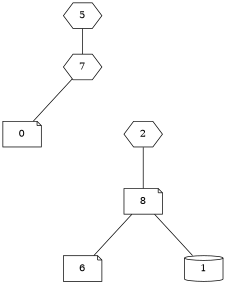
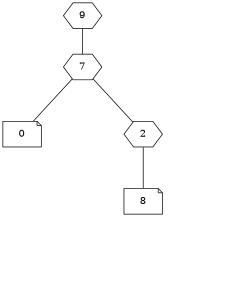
(83, 16) -> (83, 16)
none -> (113, 100)
(83, 269) -> none
(204, 269) -> none
